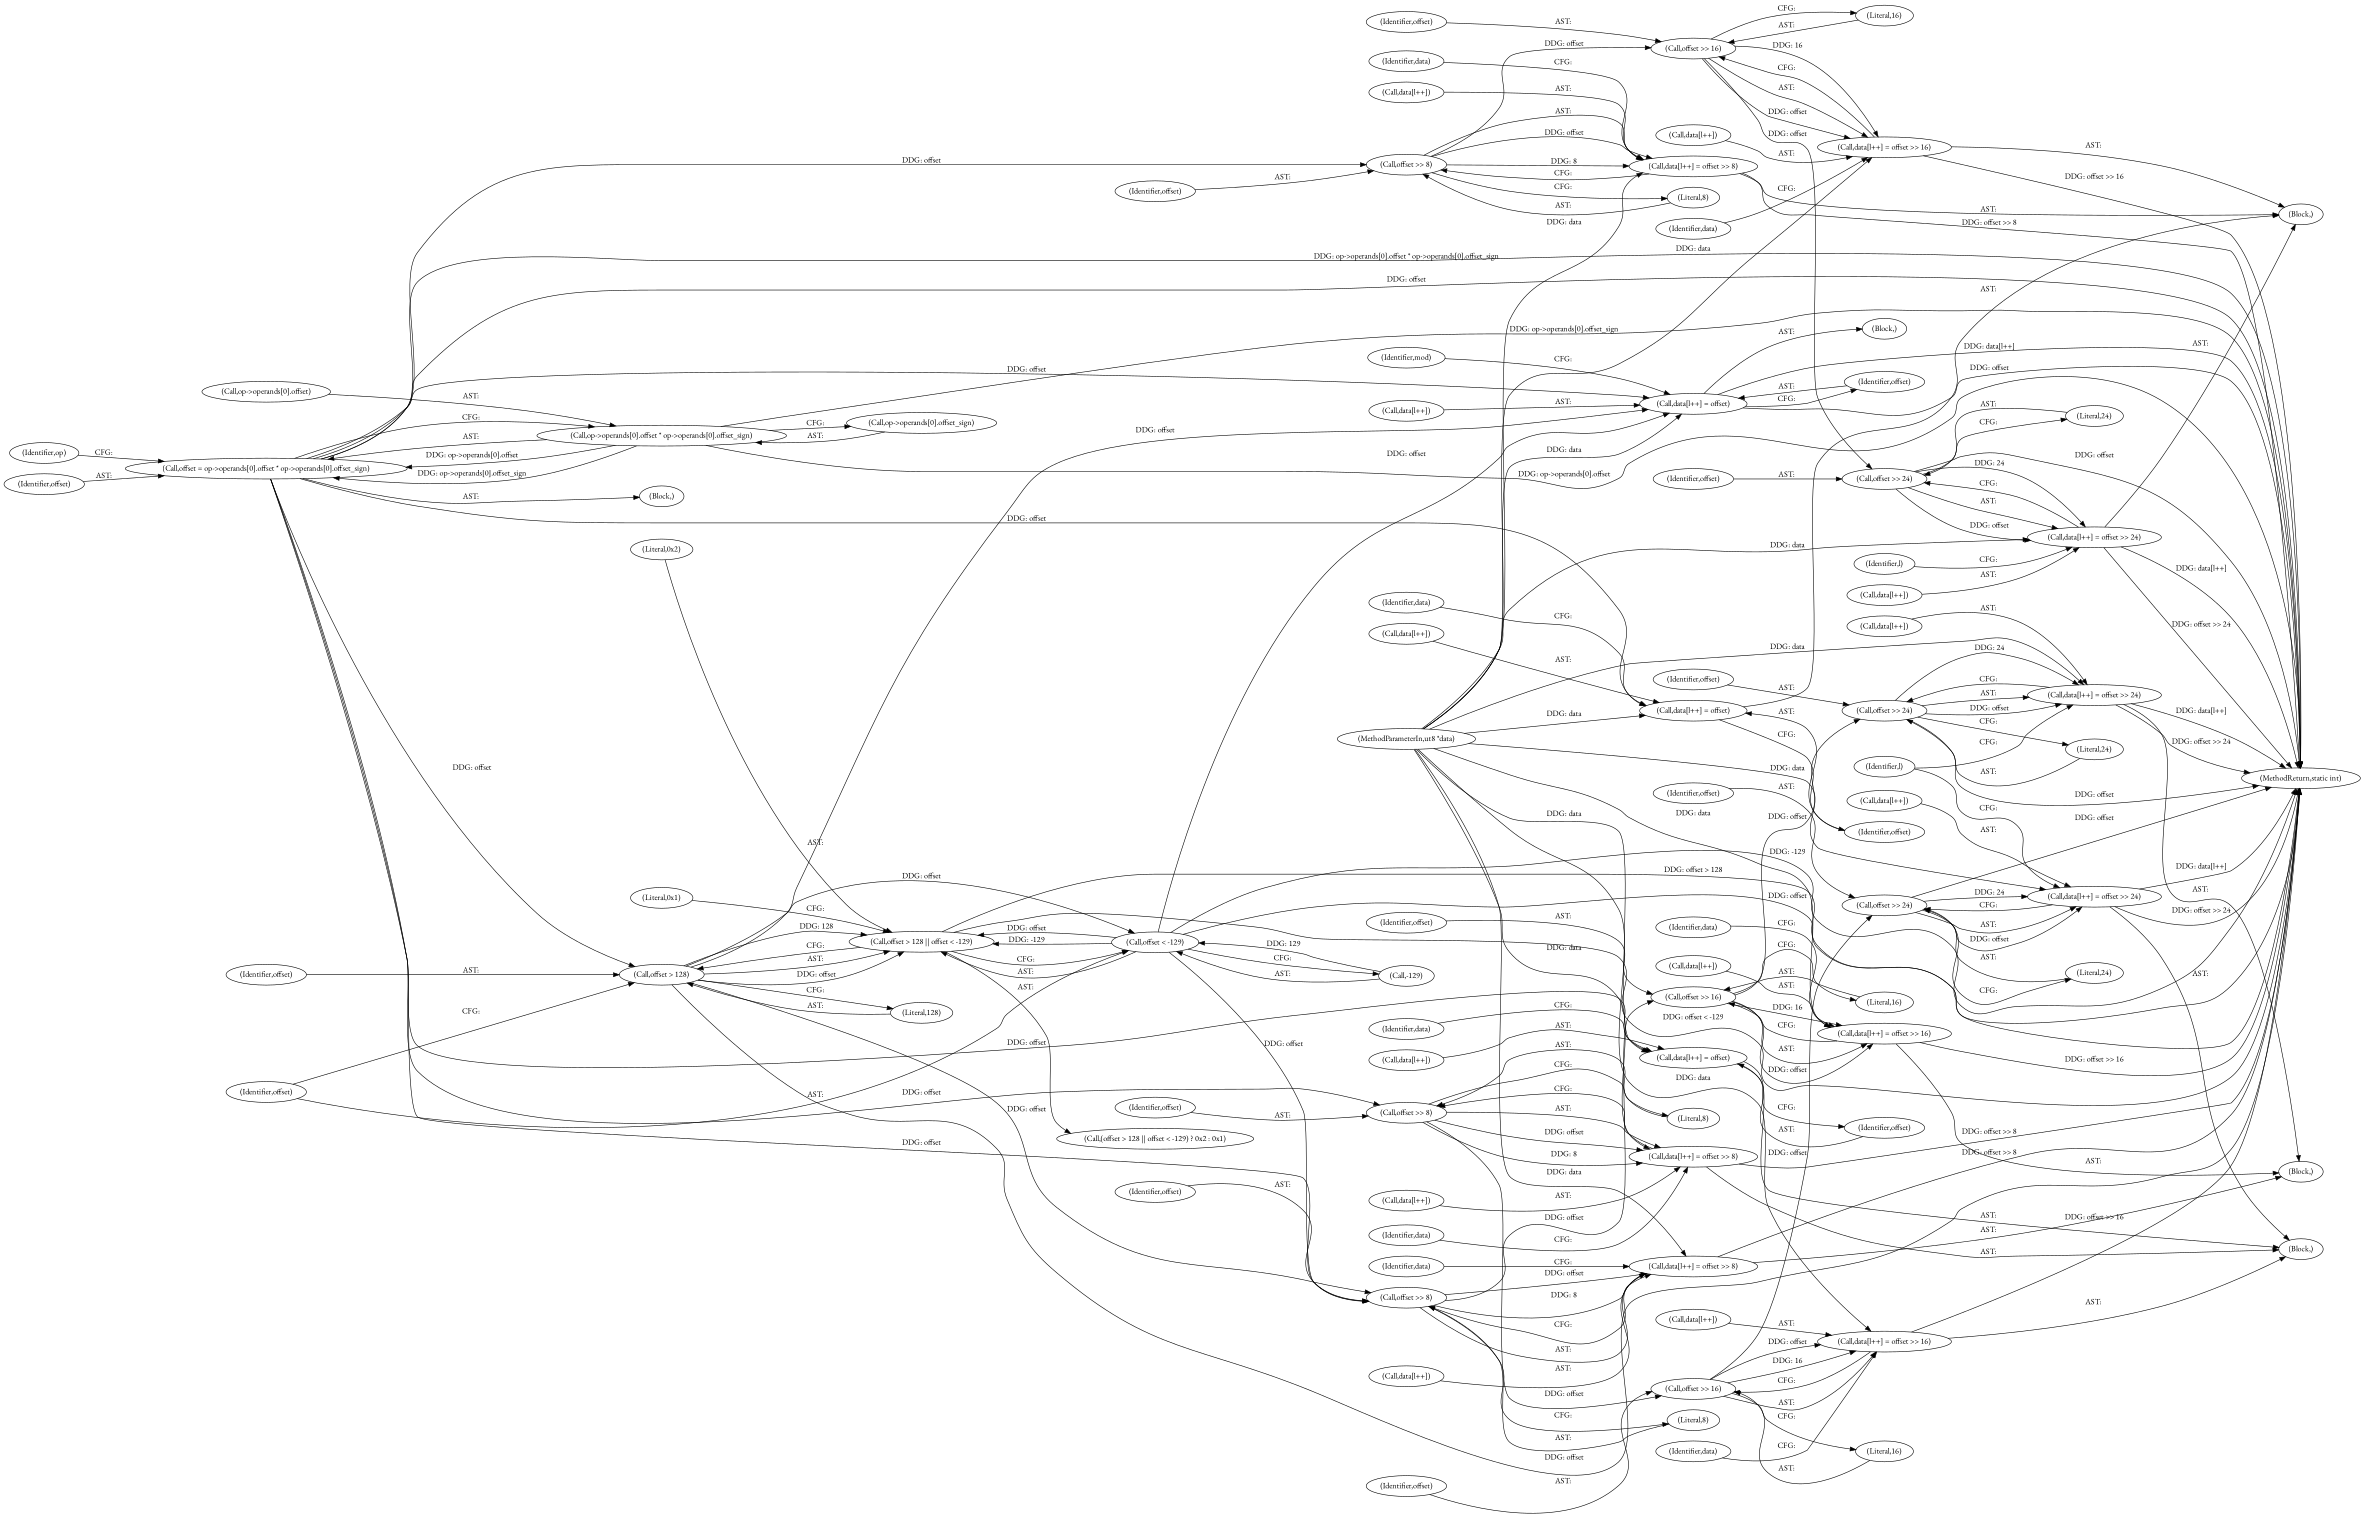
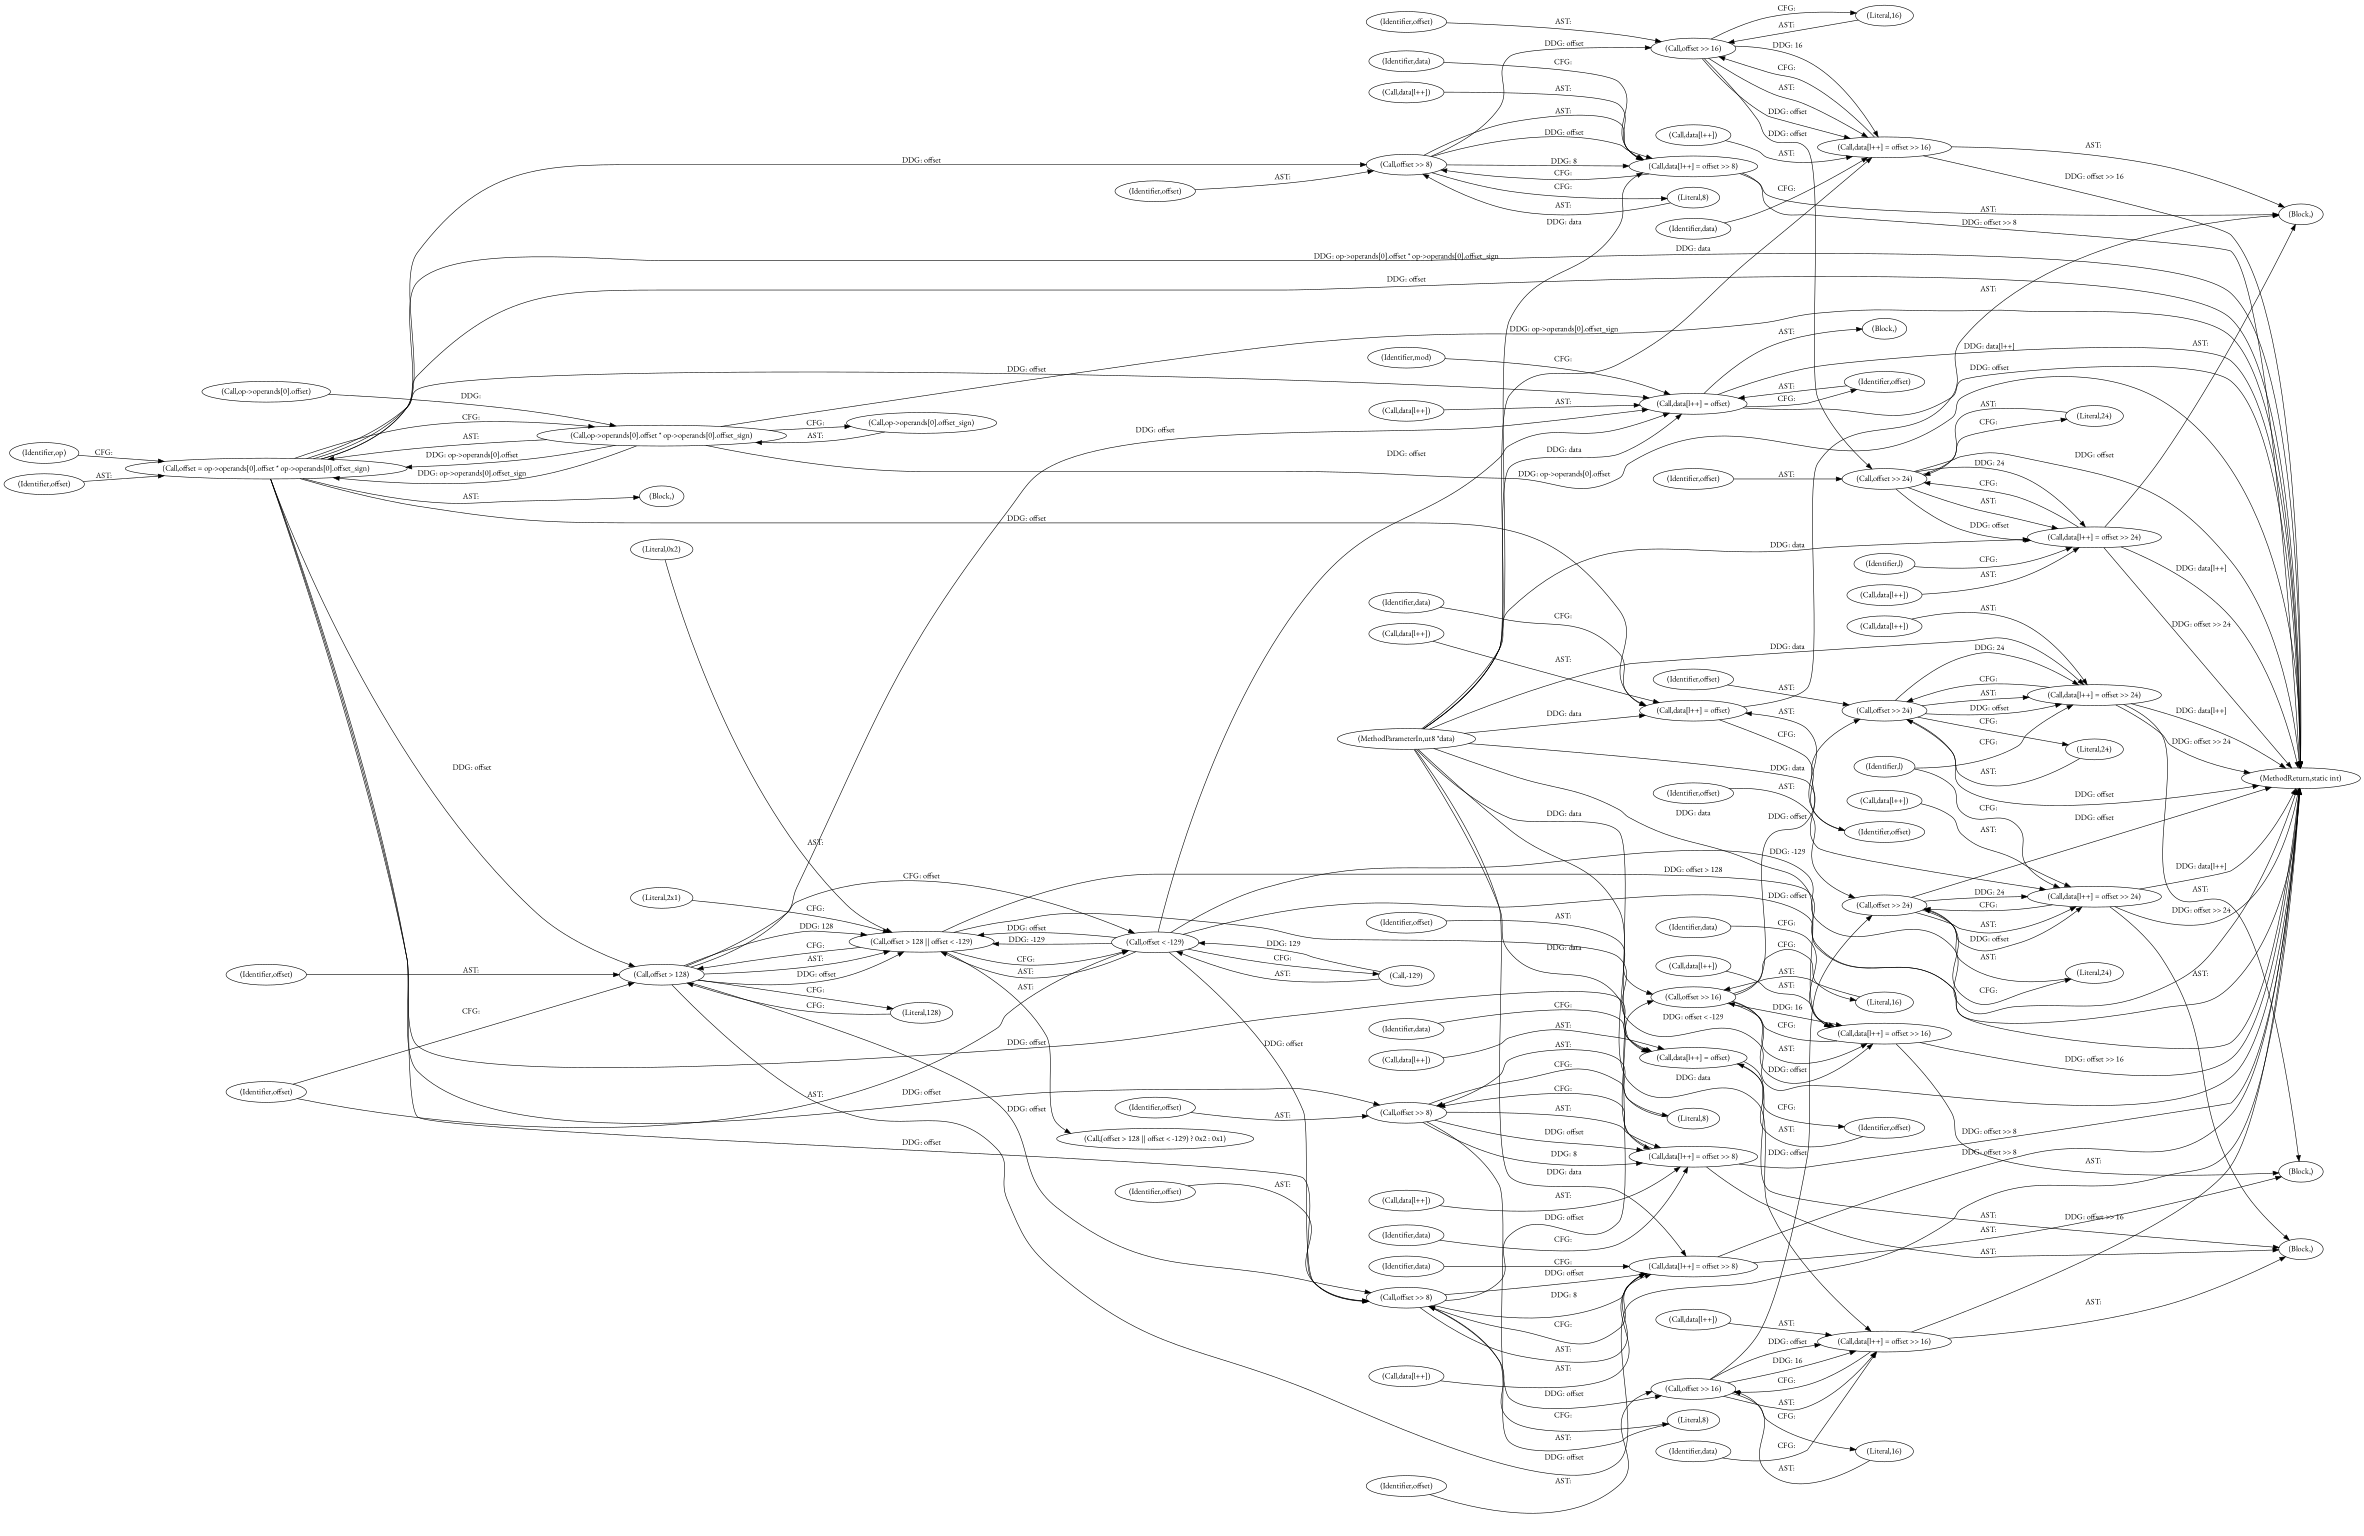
(472, 396) -> (472, 396)
(922, 876) -> (922, 876)
(662, 898) -> (662, 898)
(816, 1006) -> (816, 1006)
